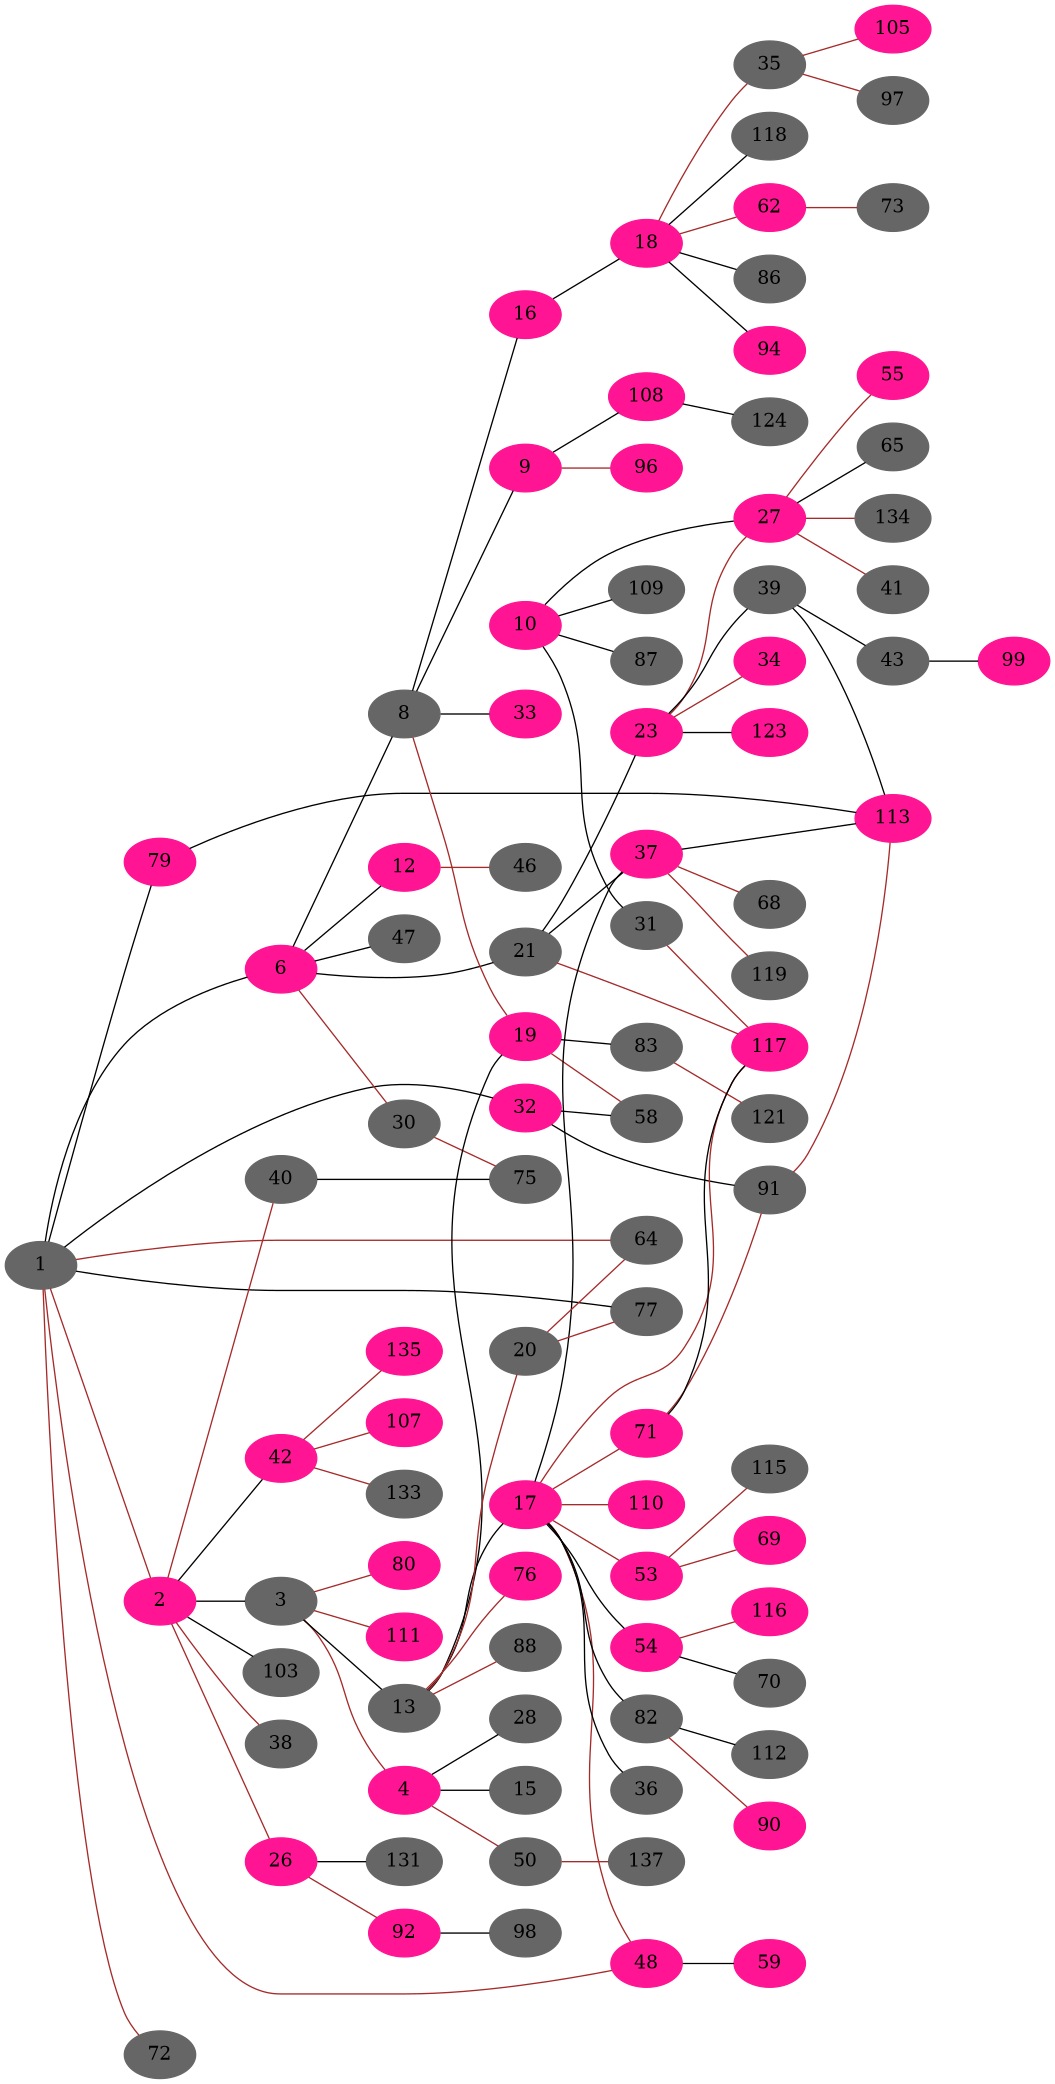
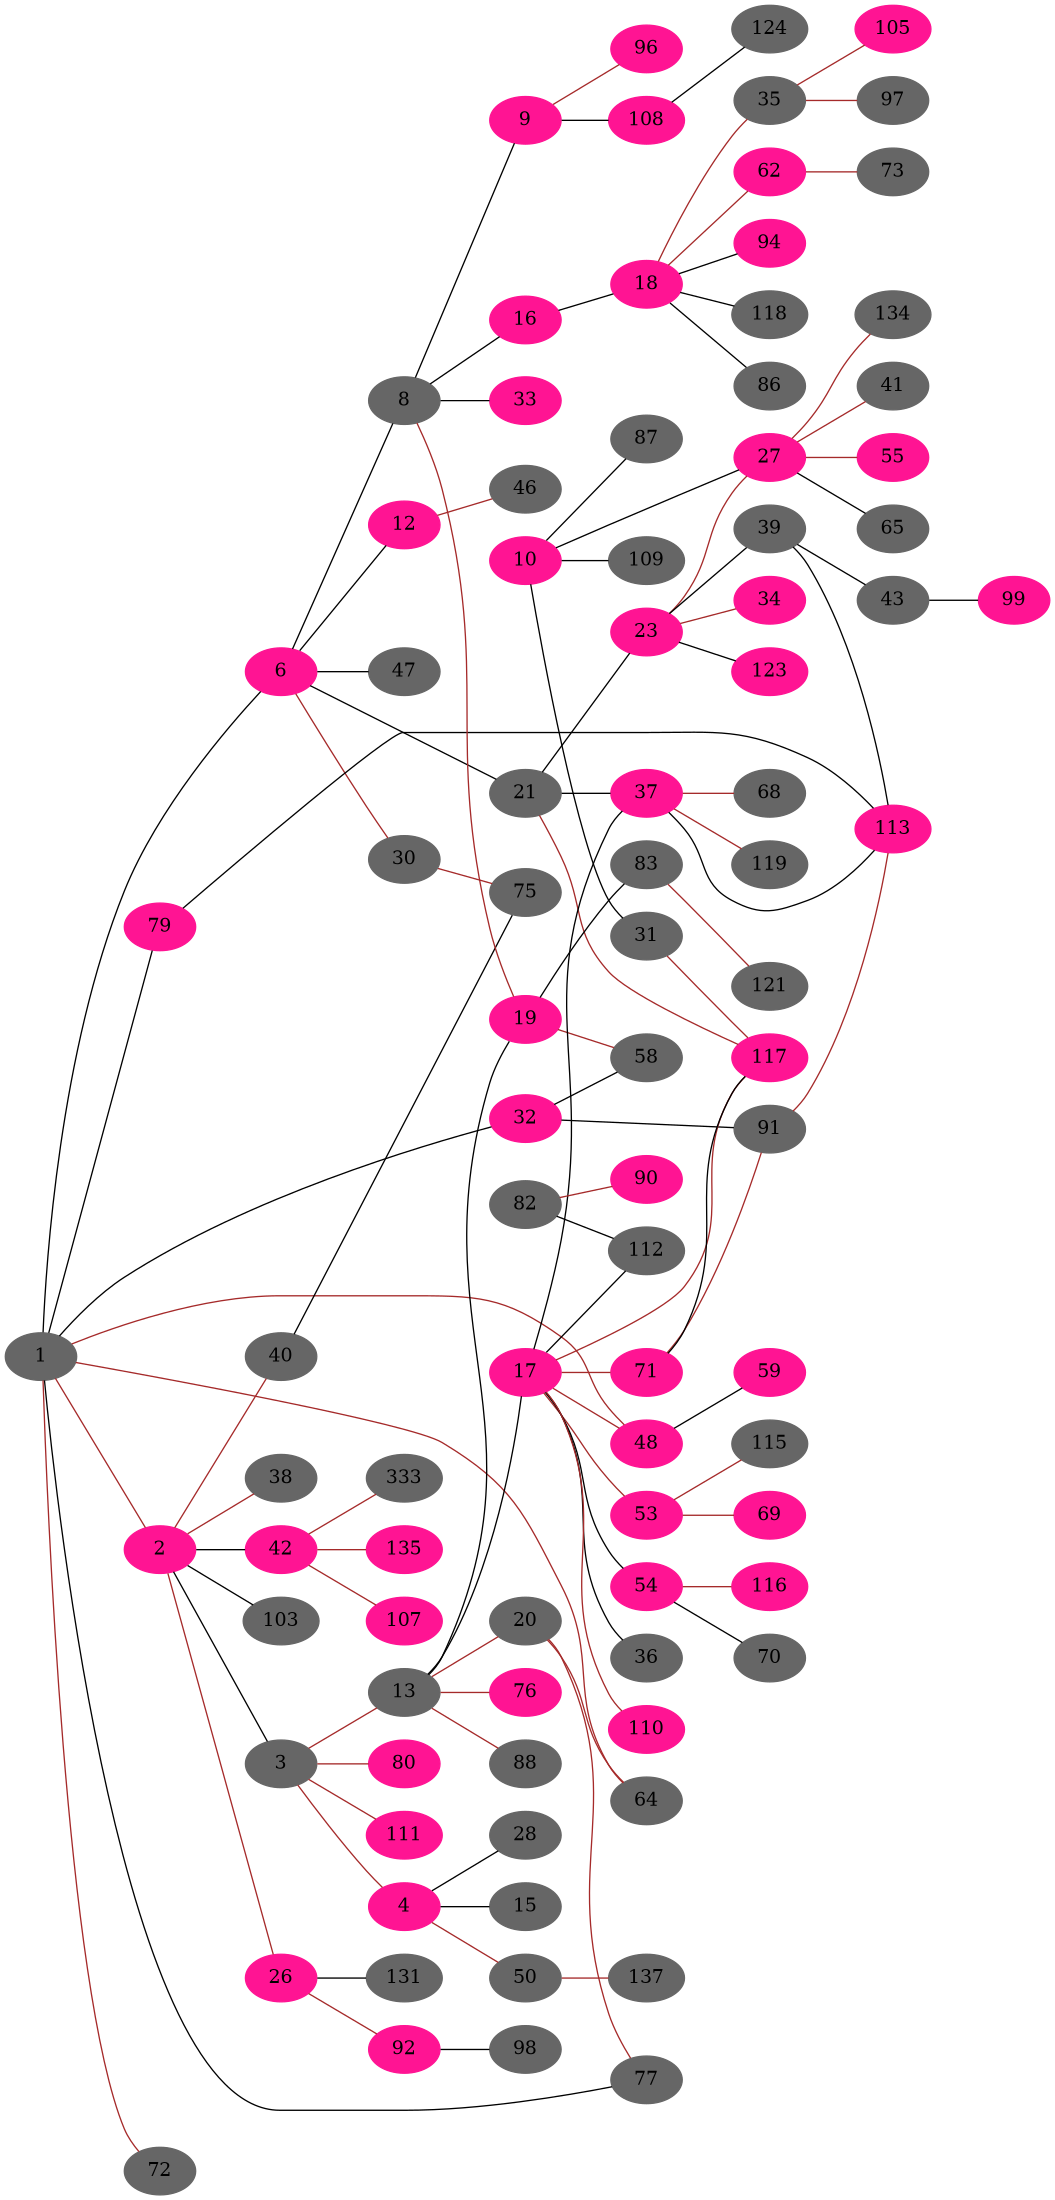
(404, 1494) -> (404, 1478)
(585, 1613) -> (586, 1312)
(343, 1655) -> (343, 1728)
